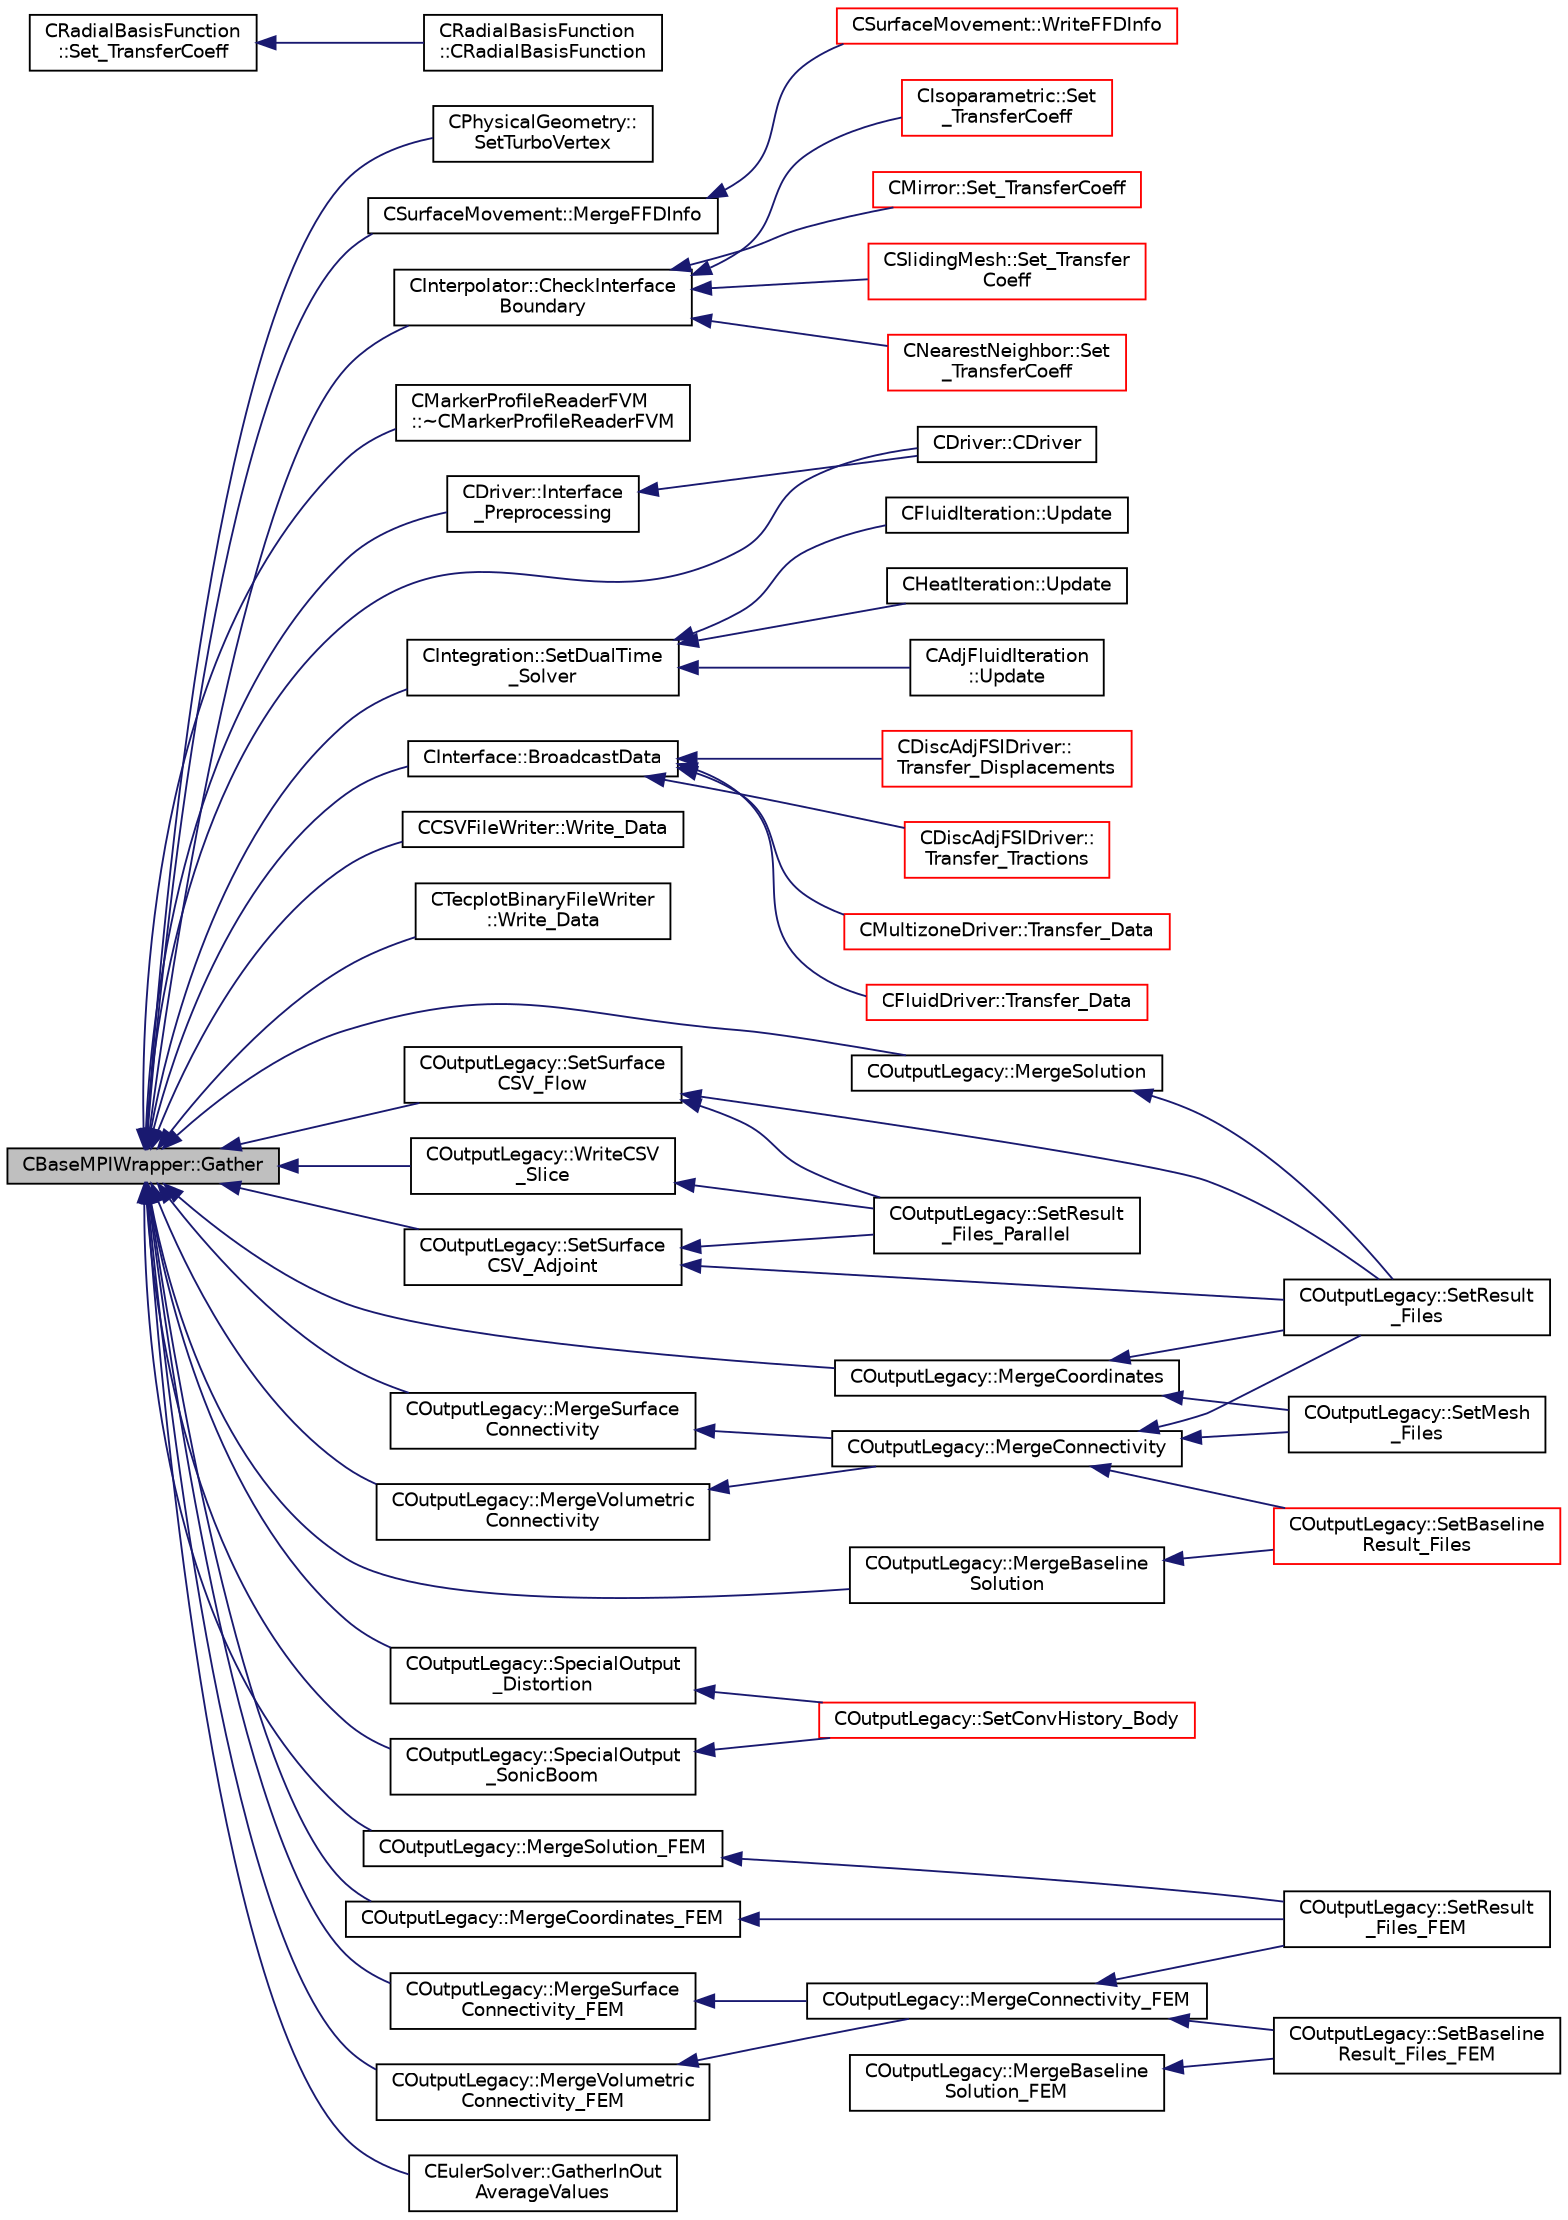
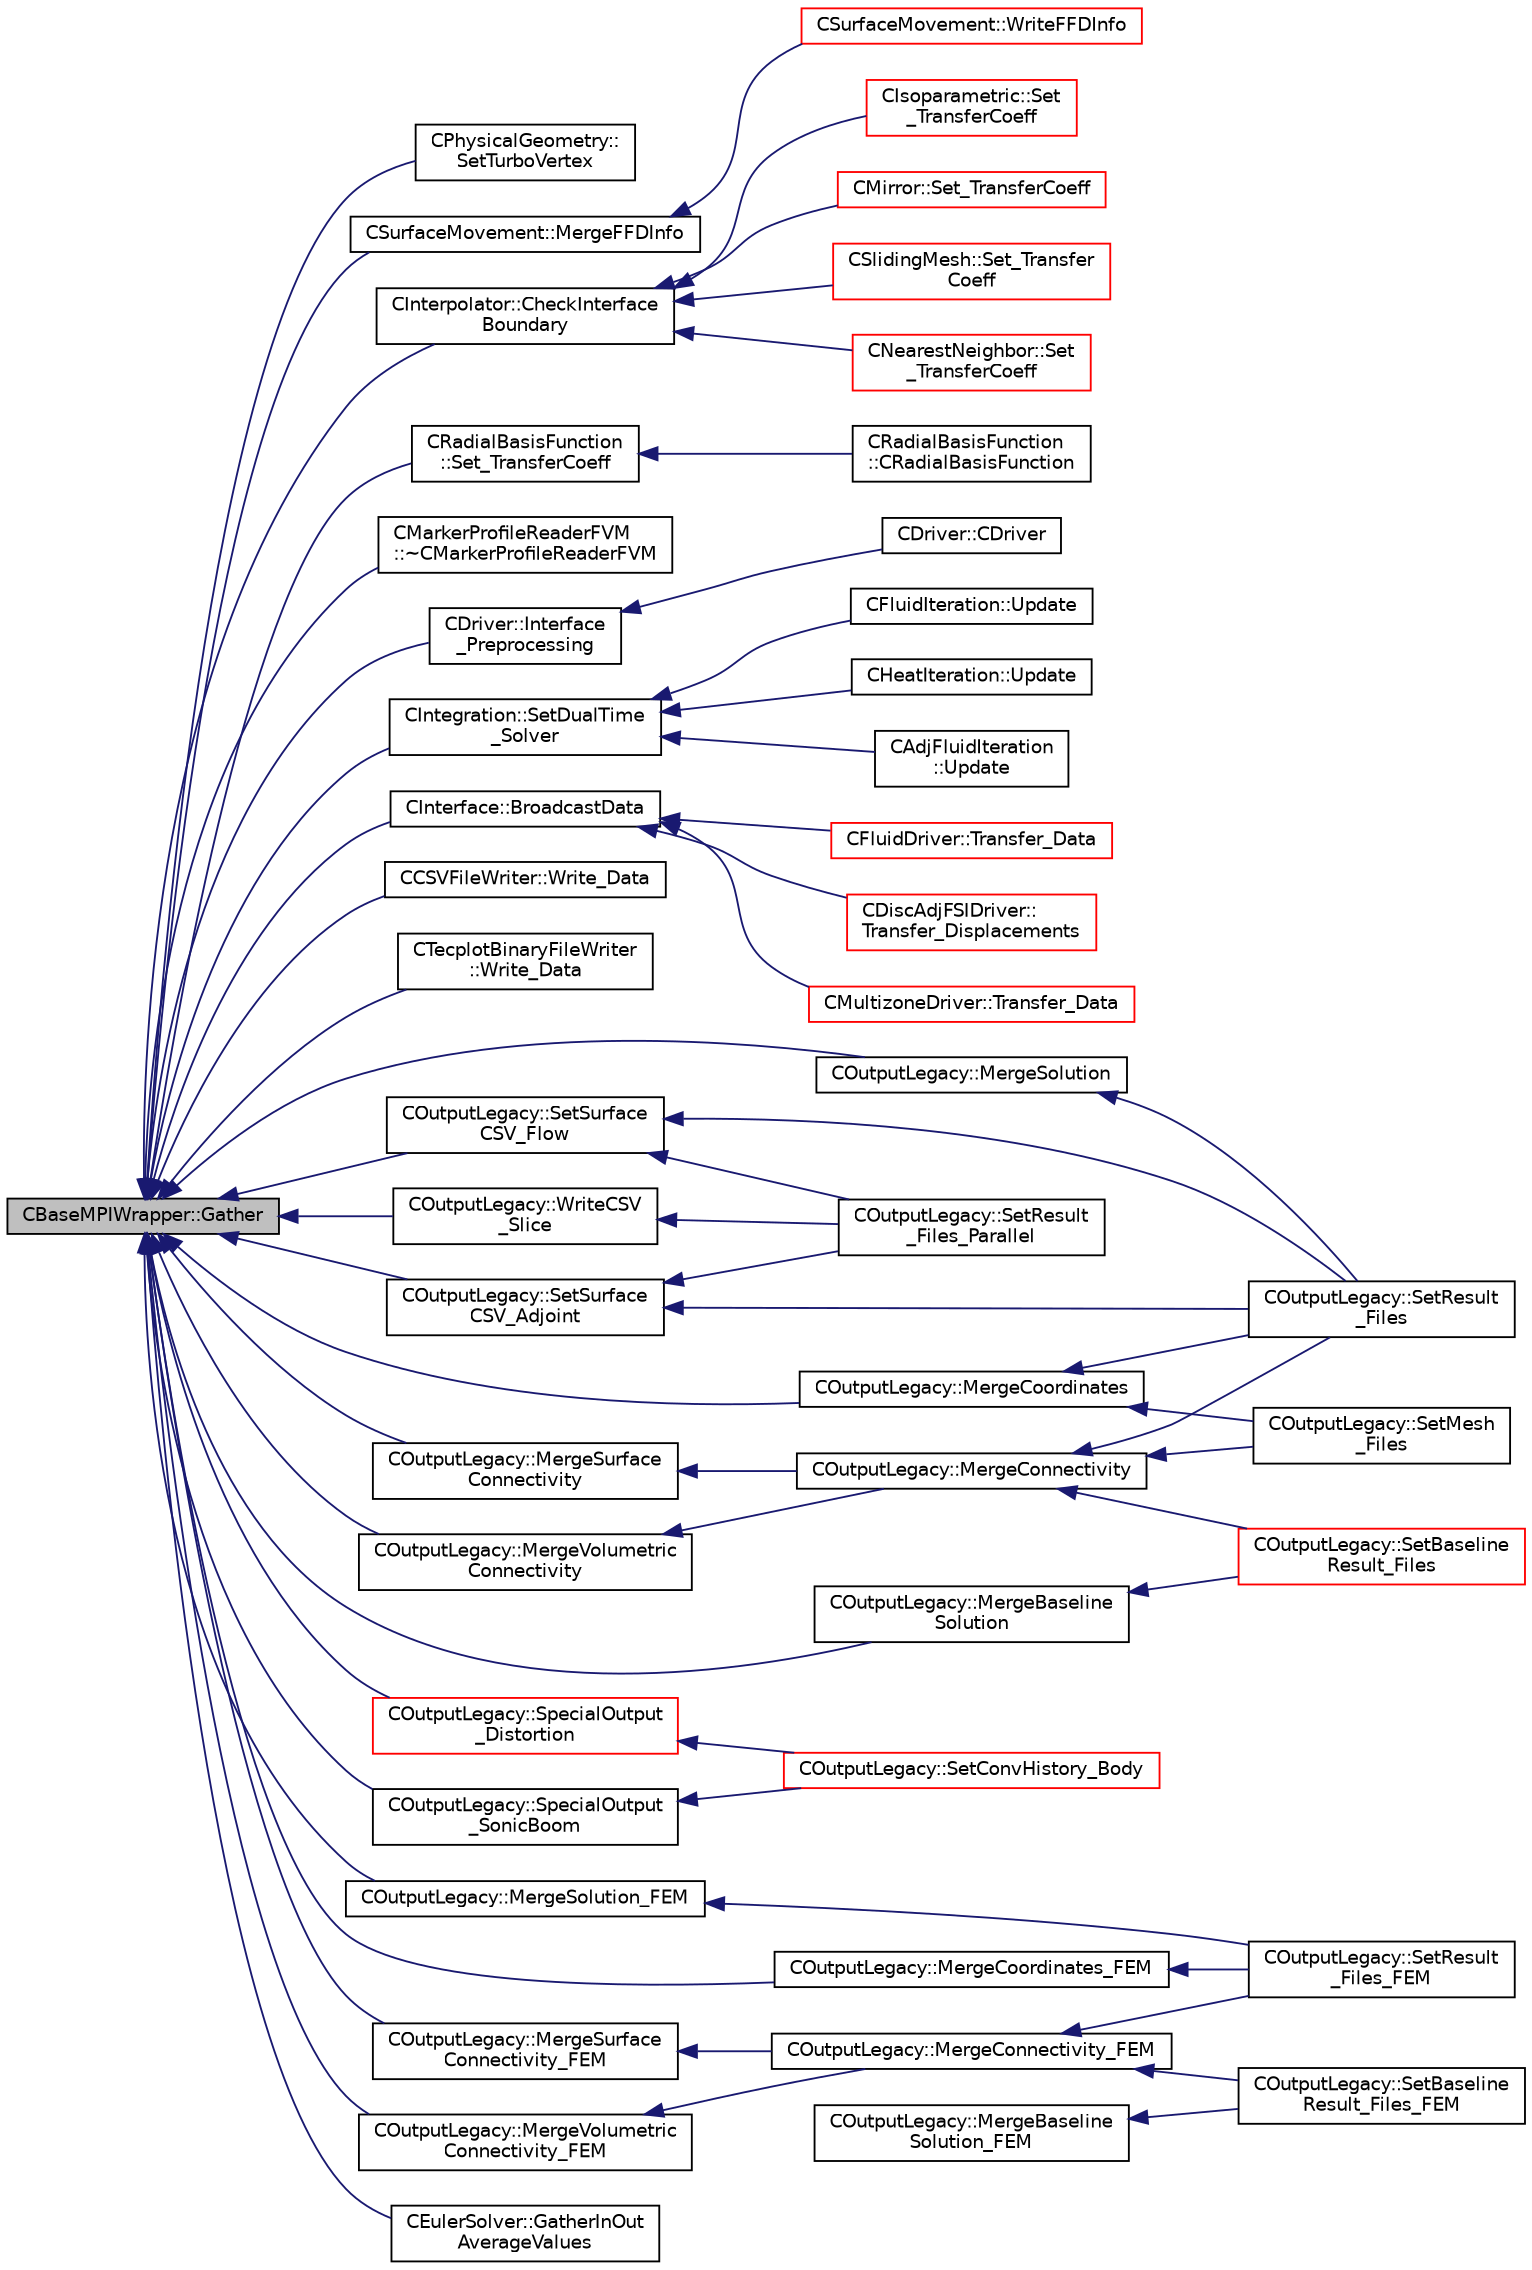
(375, 604) -> (217, 830)
(1007, 850) -> none
(543, 1676) -> (525, 1726)
